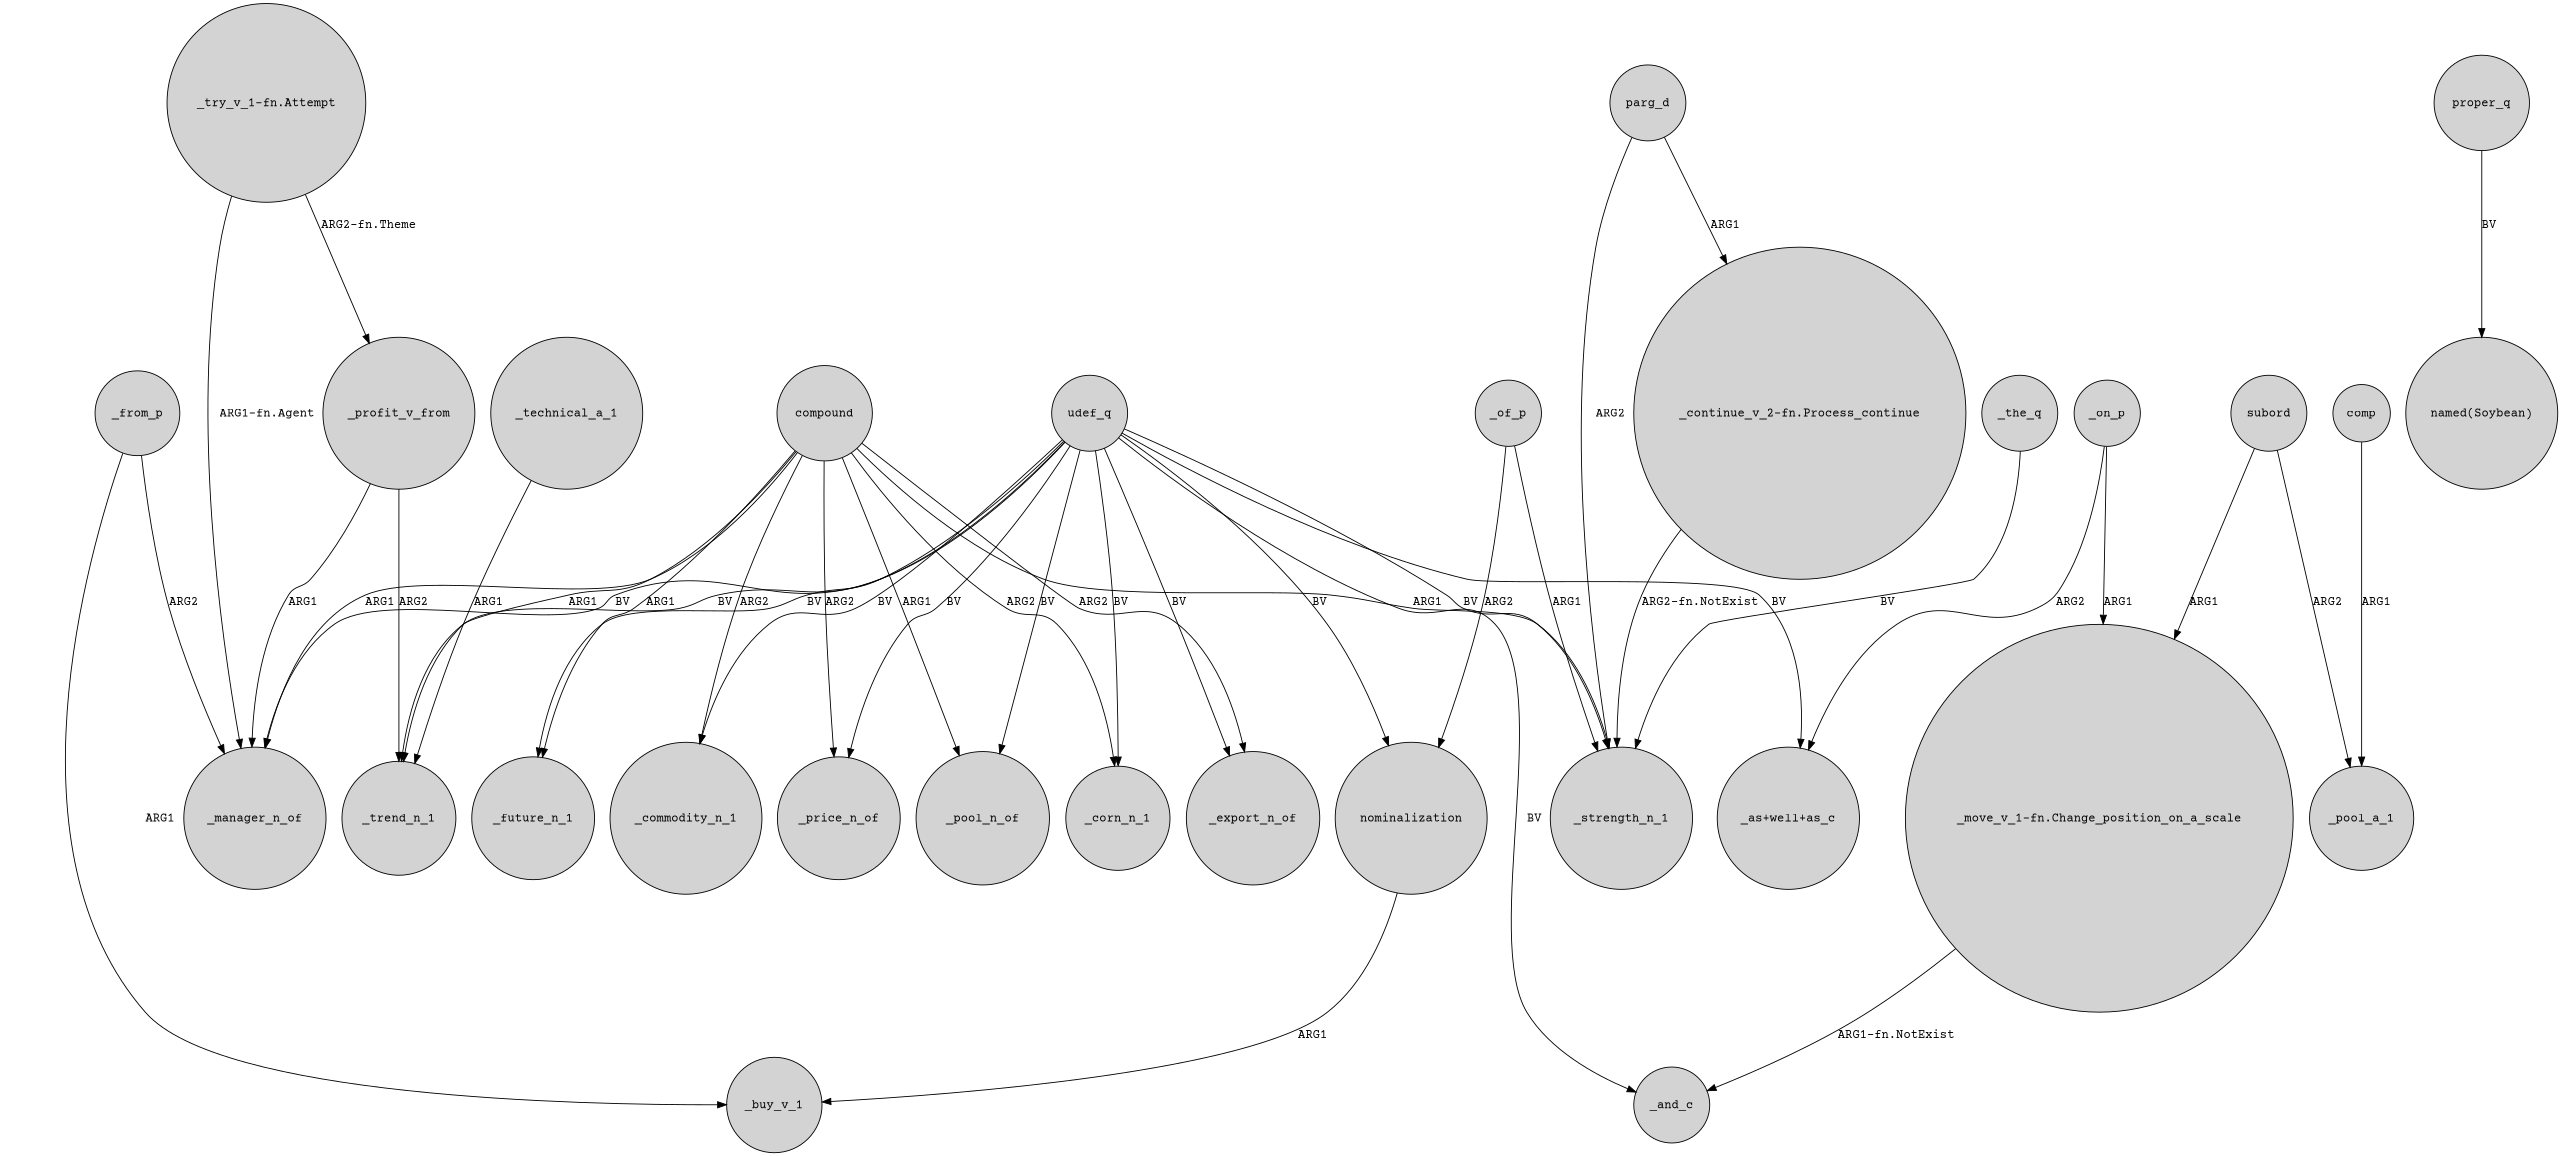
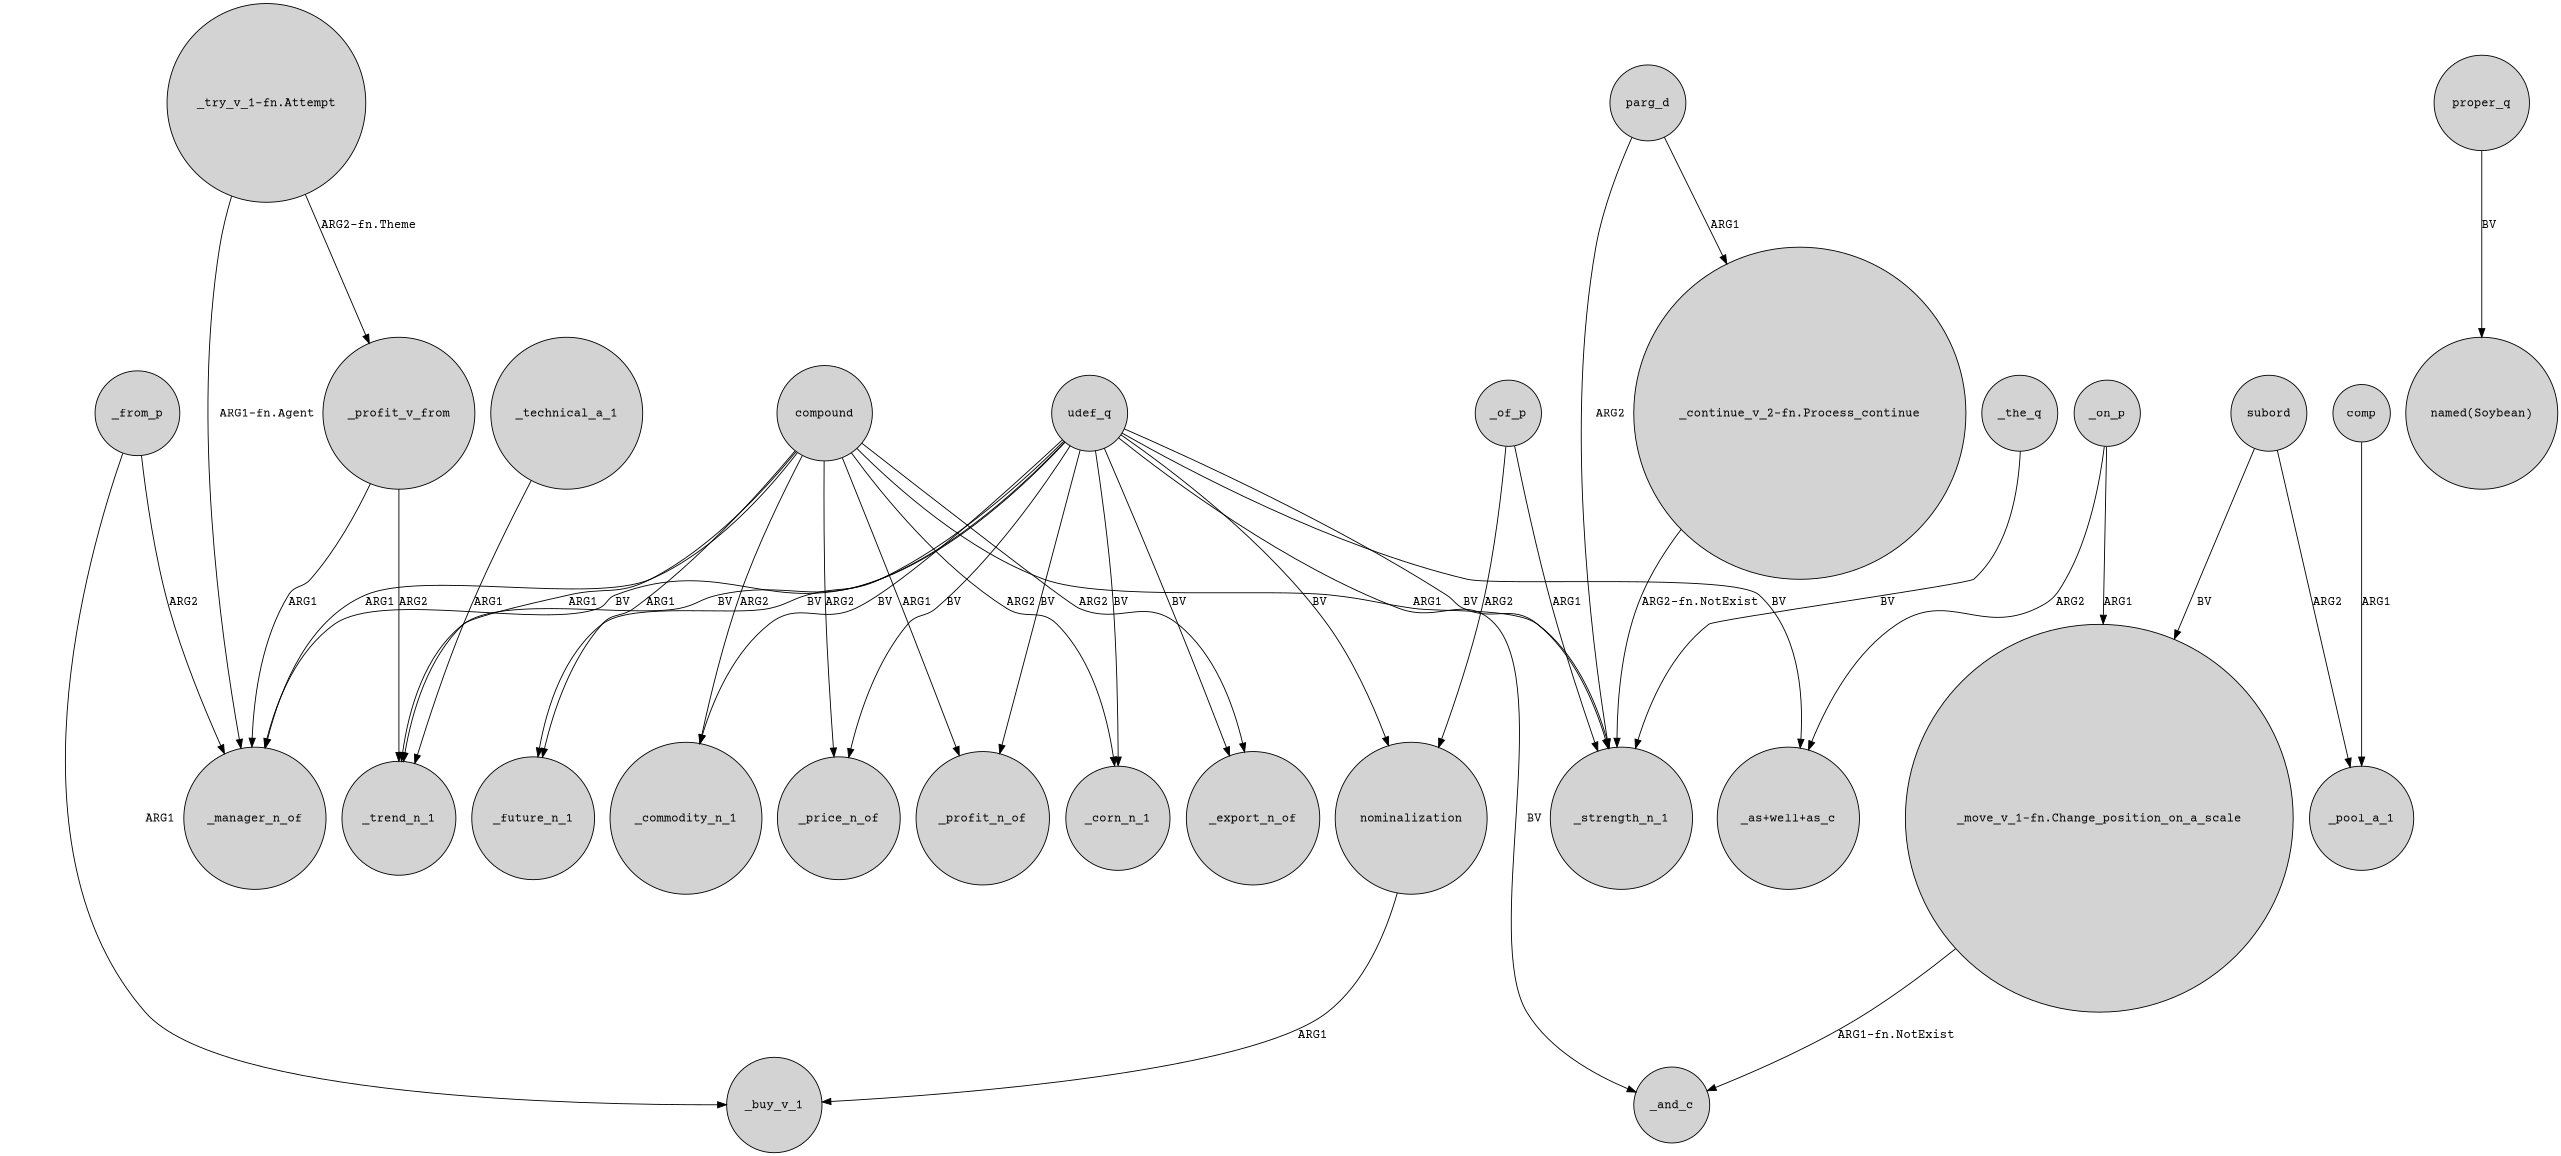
(2204, 602) -> (2204, 602)
(983, 818) -> (983, 818)
